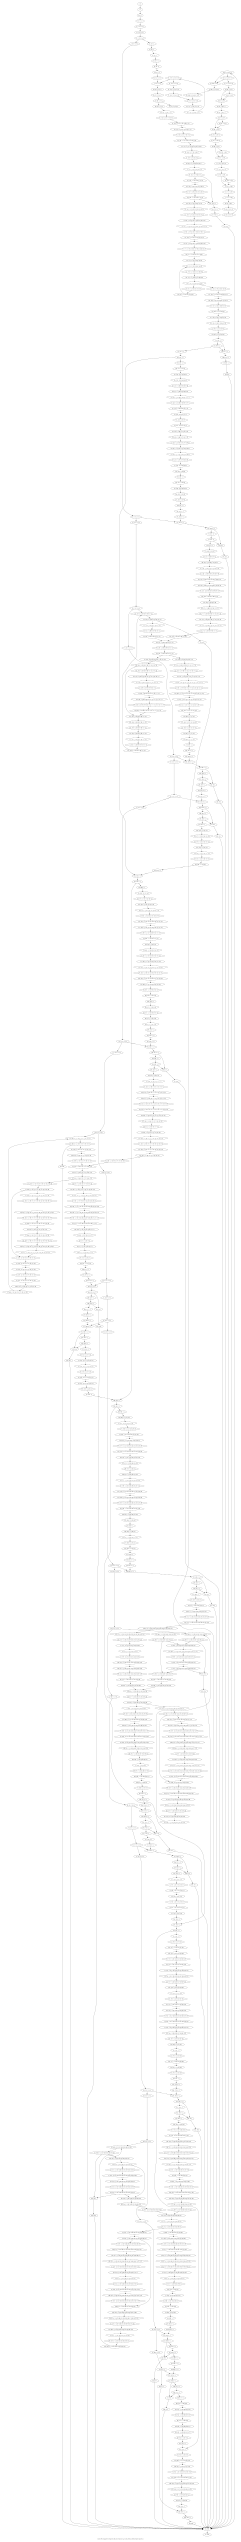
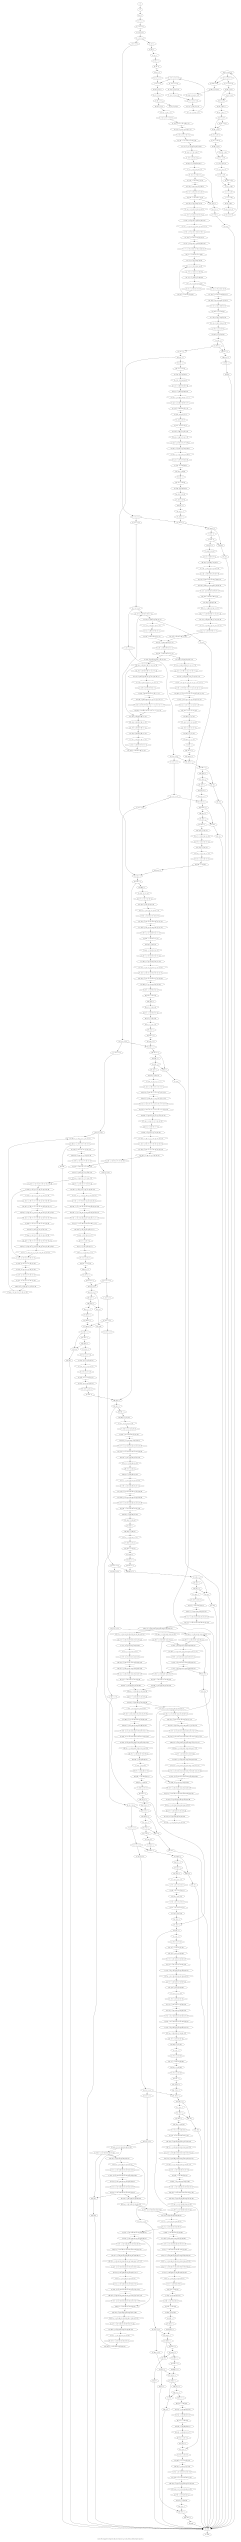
none -> (37, 1207)
